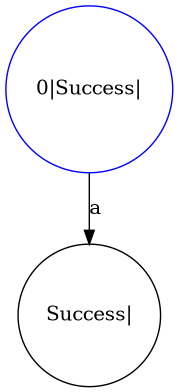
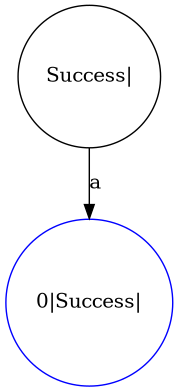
(89, 202) -> (89, 176)
